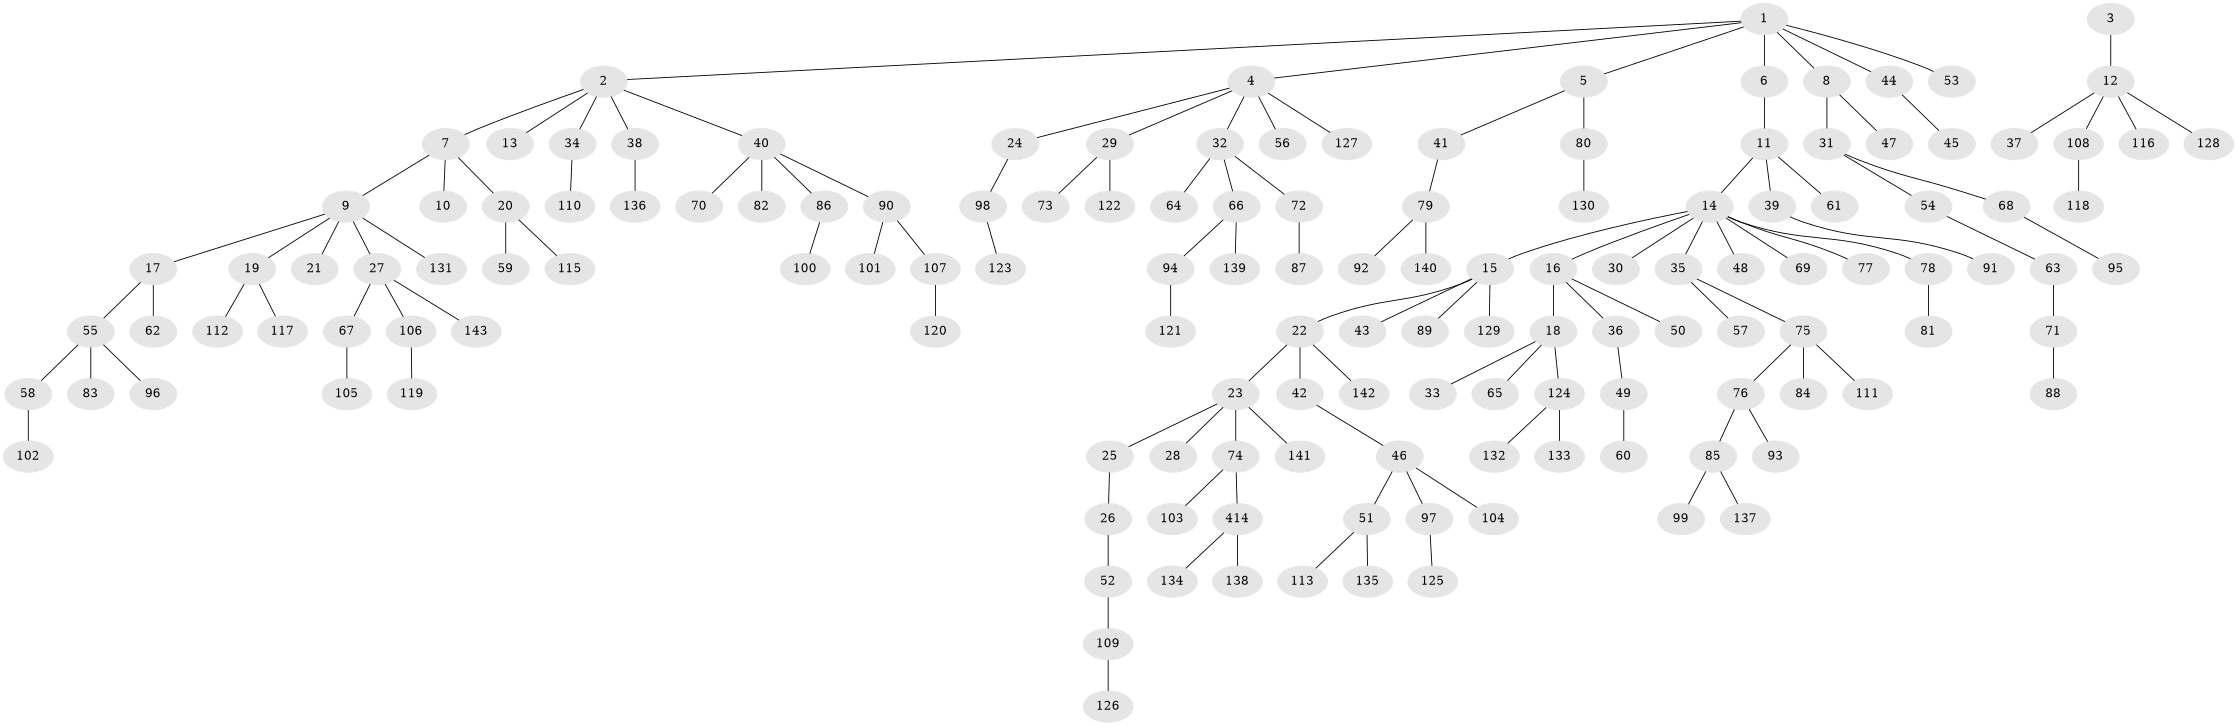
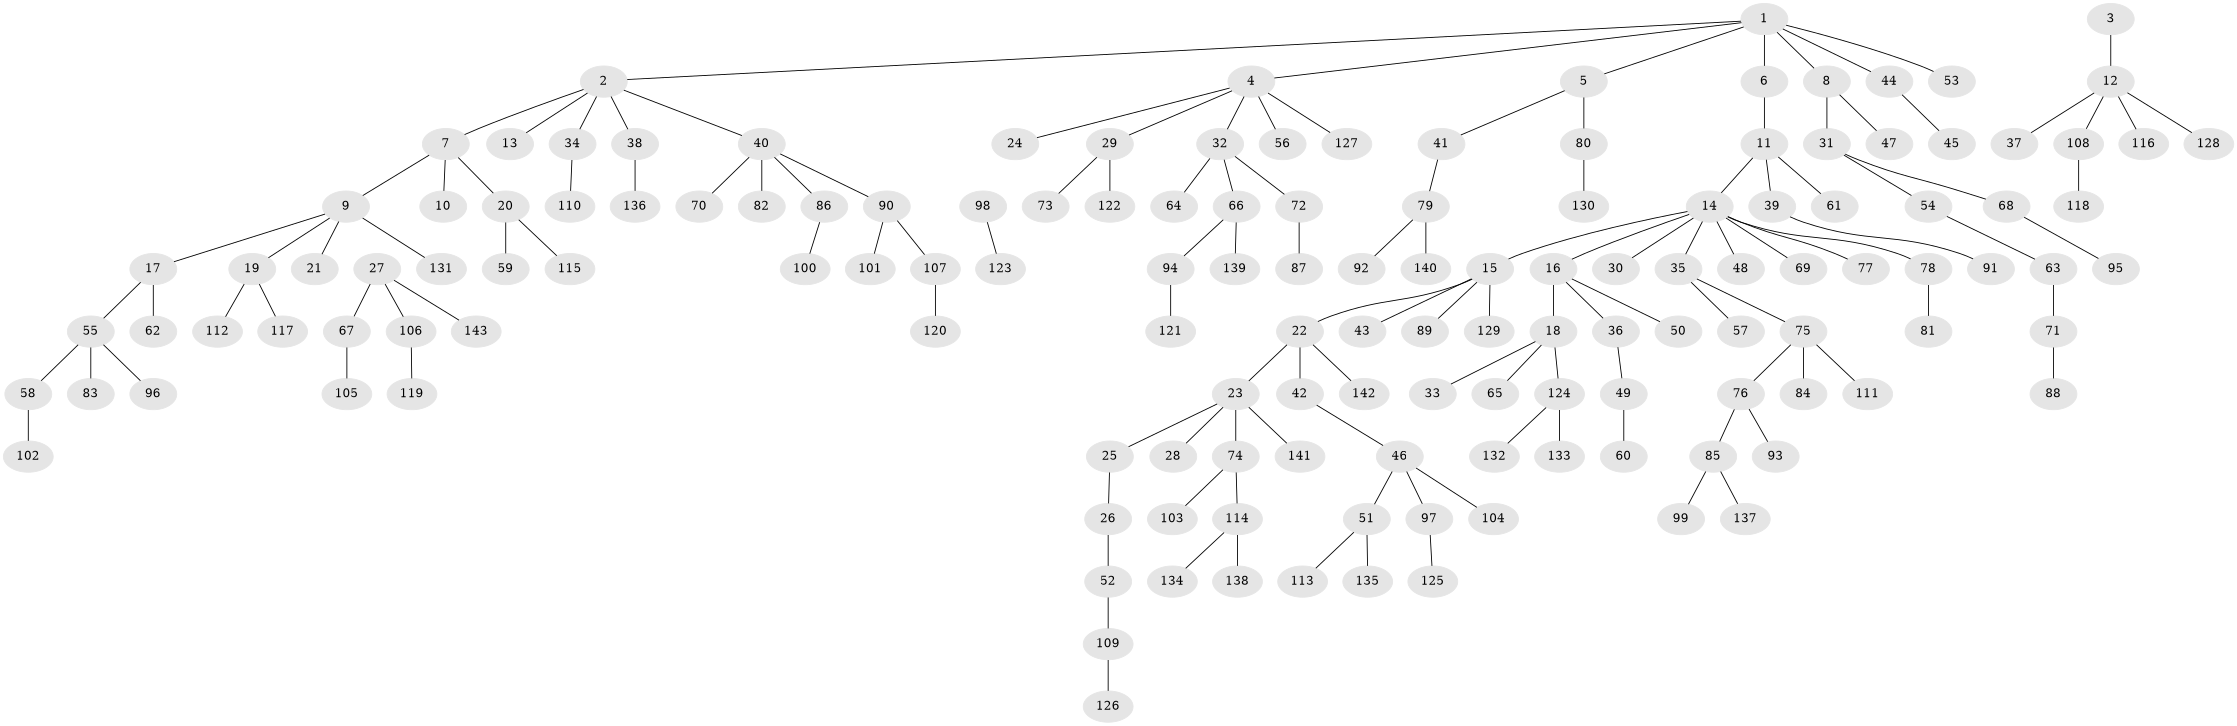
(999, 175) -> none
(362, 238) -> none
(1238, 519) -> (1238, 519)
